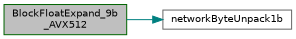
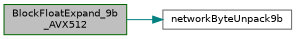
(227, 20) -> (227, 20)
